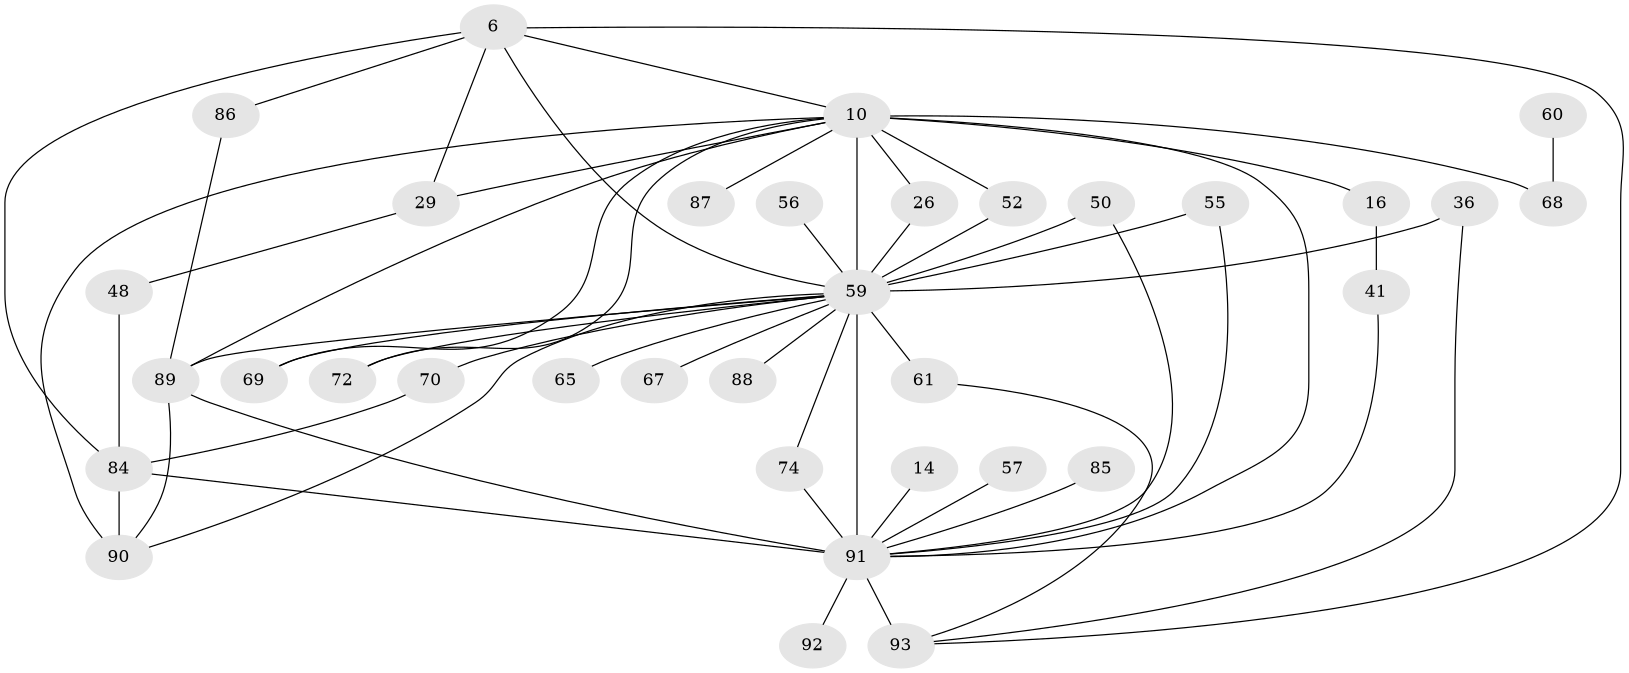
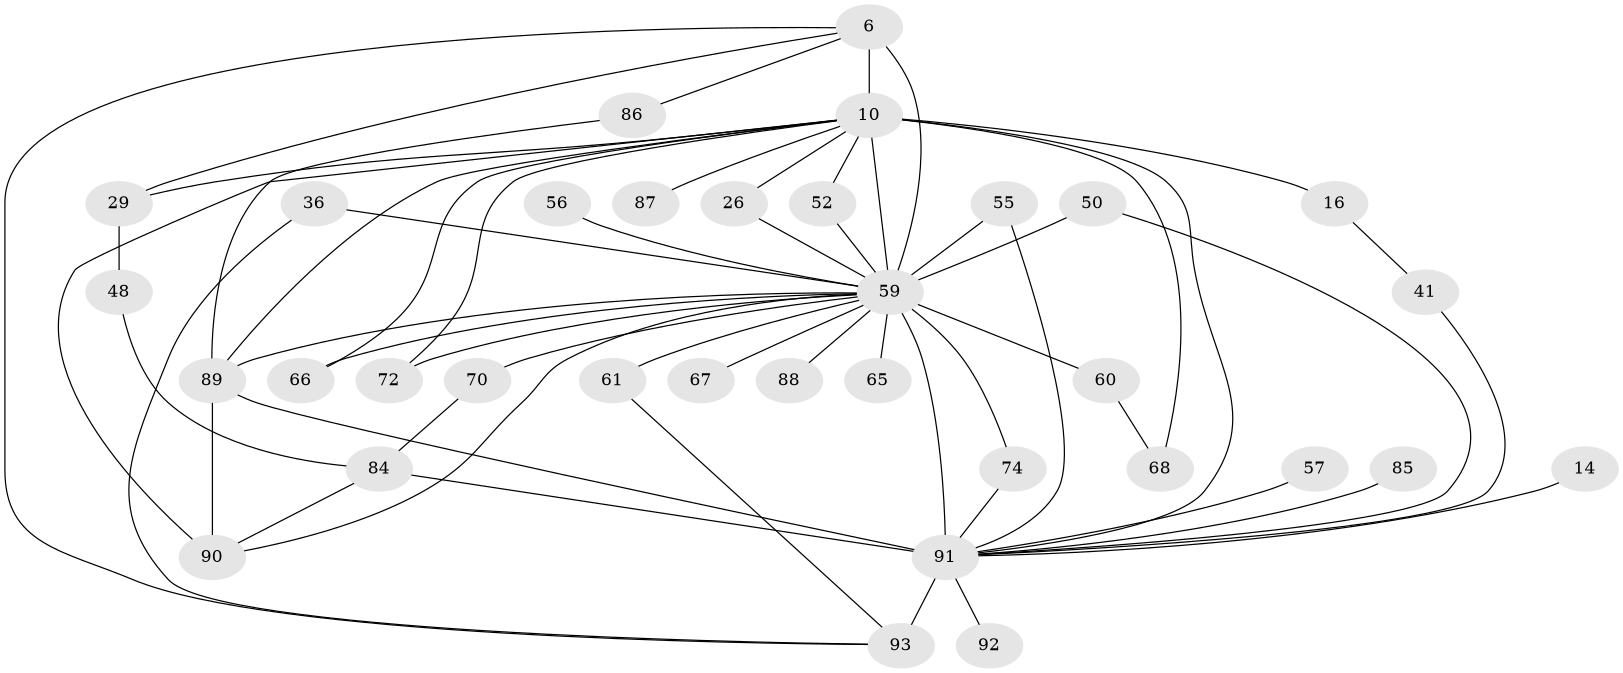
(82, 128) -> none
none -> (998, 336)
(254, 381) -> (301, 381)
